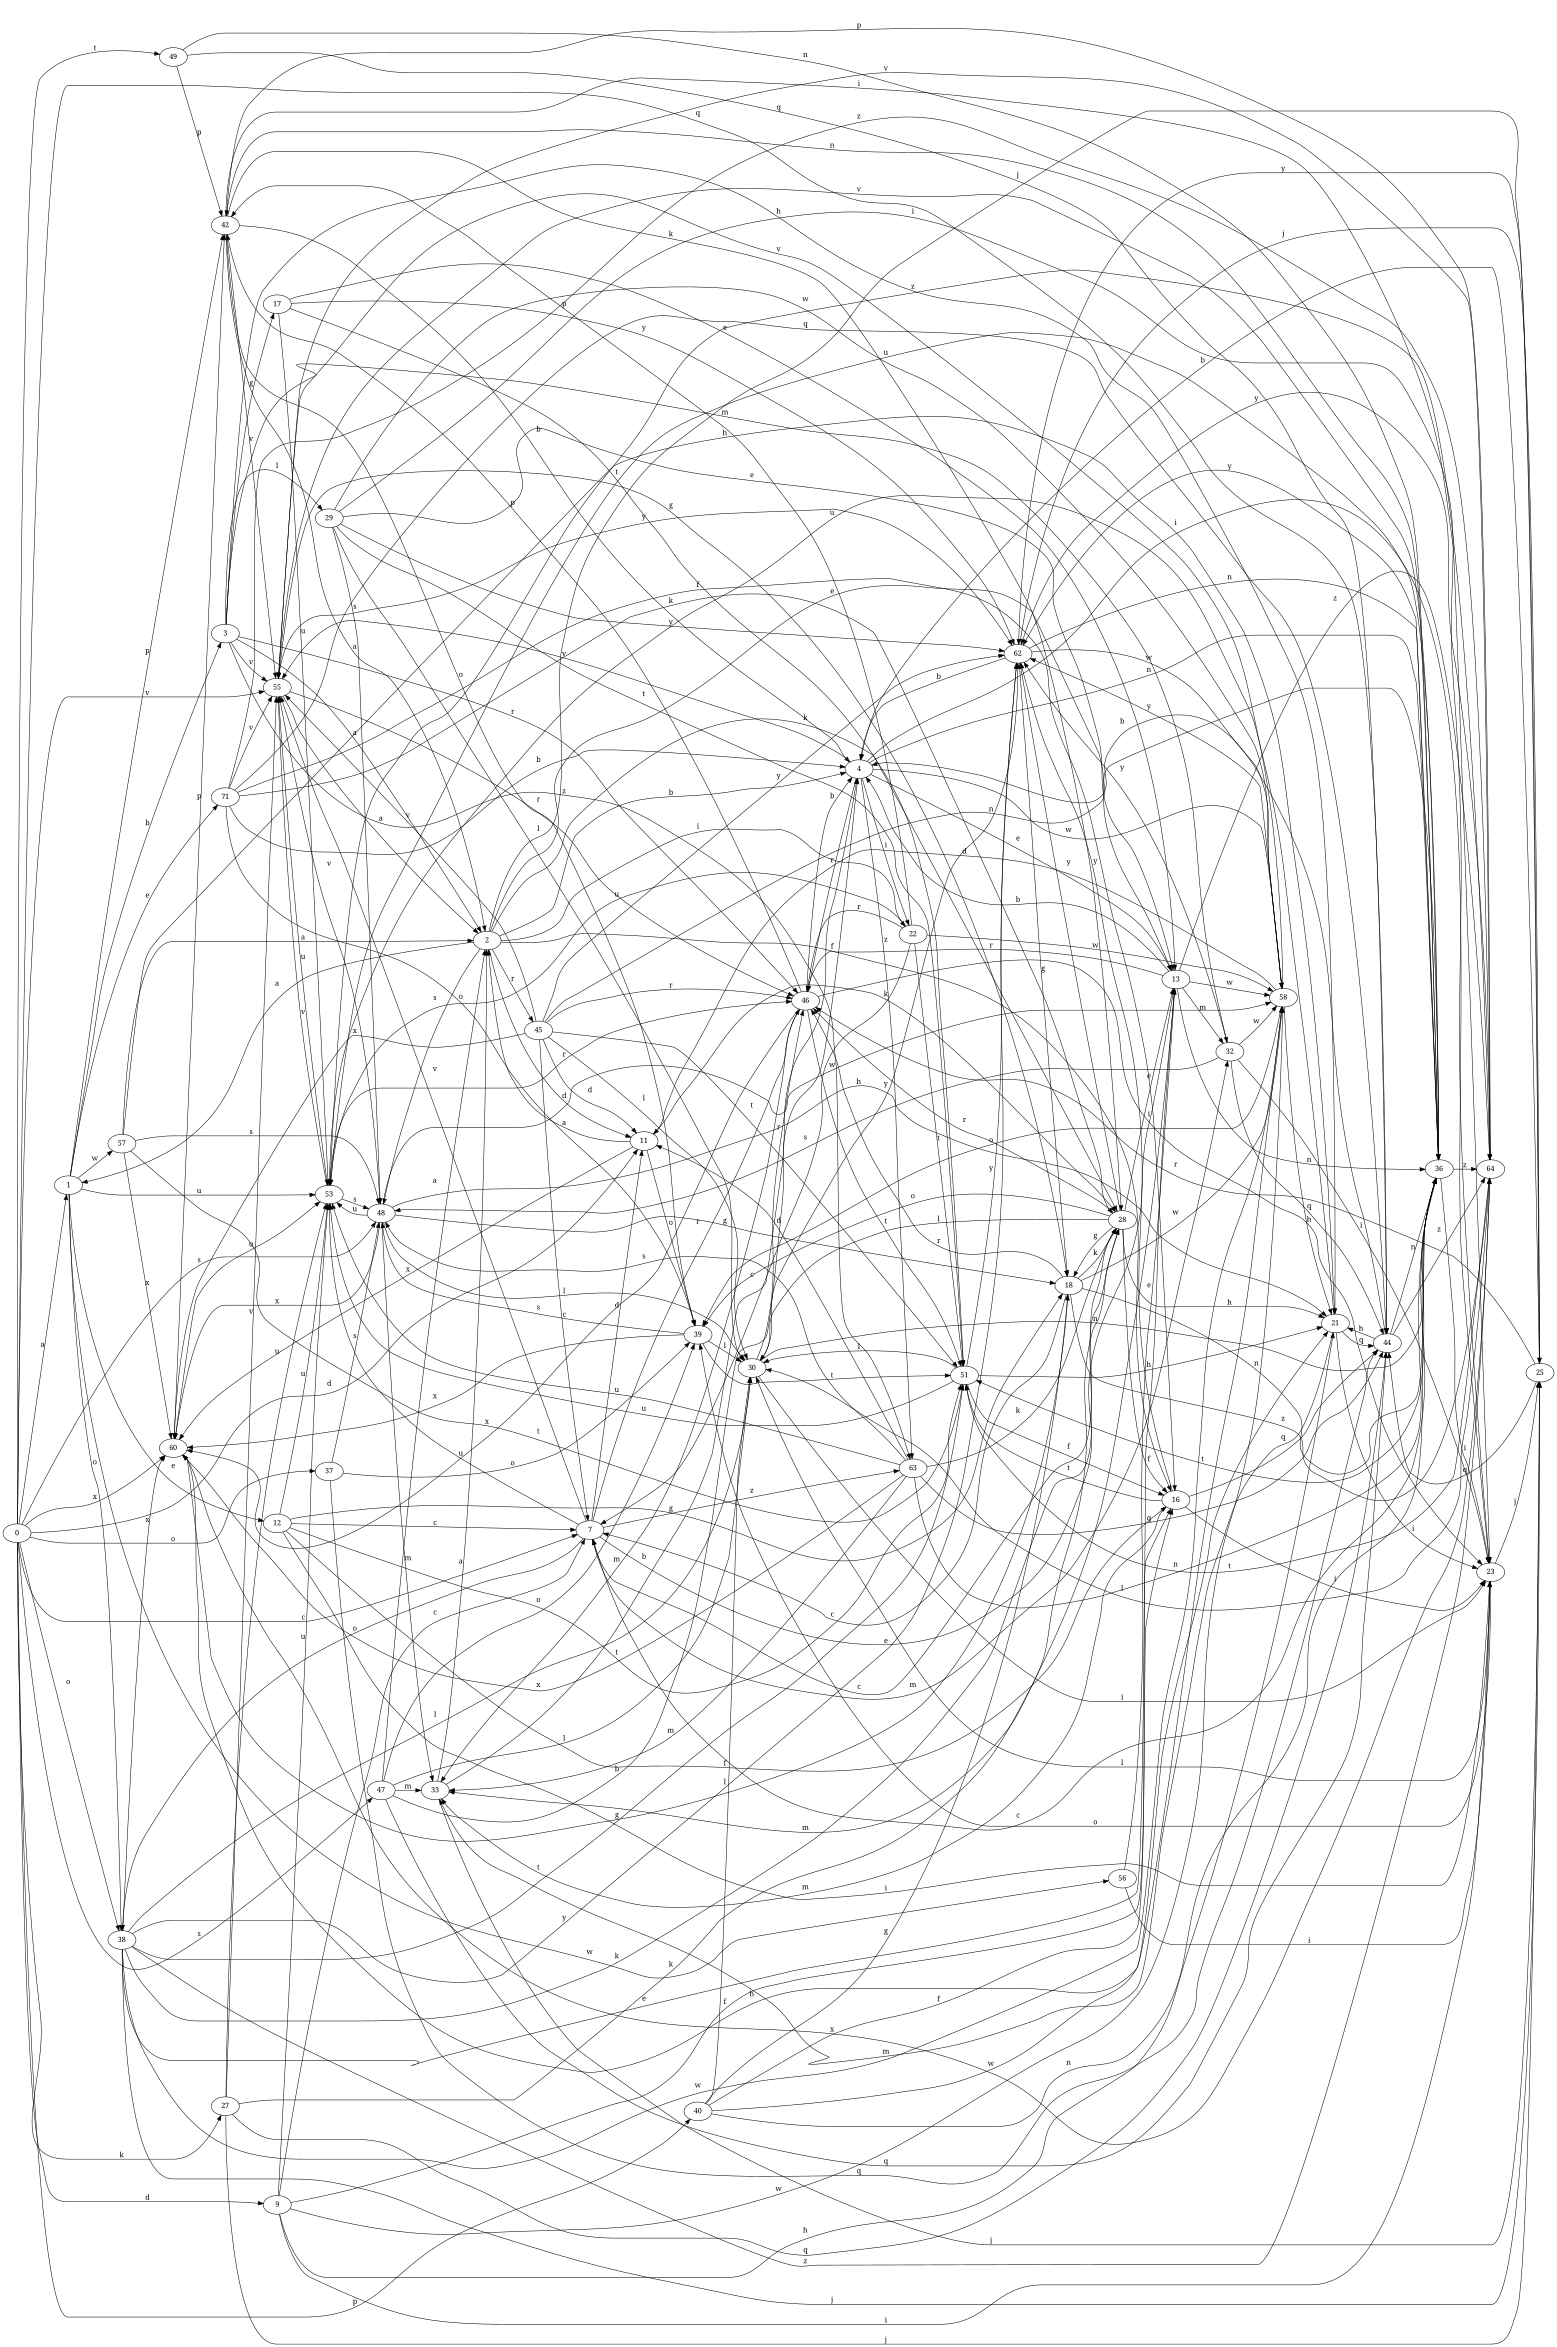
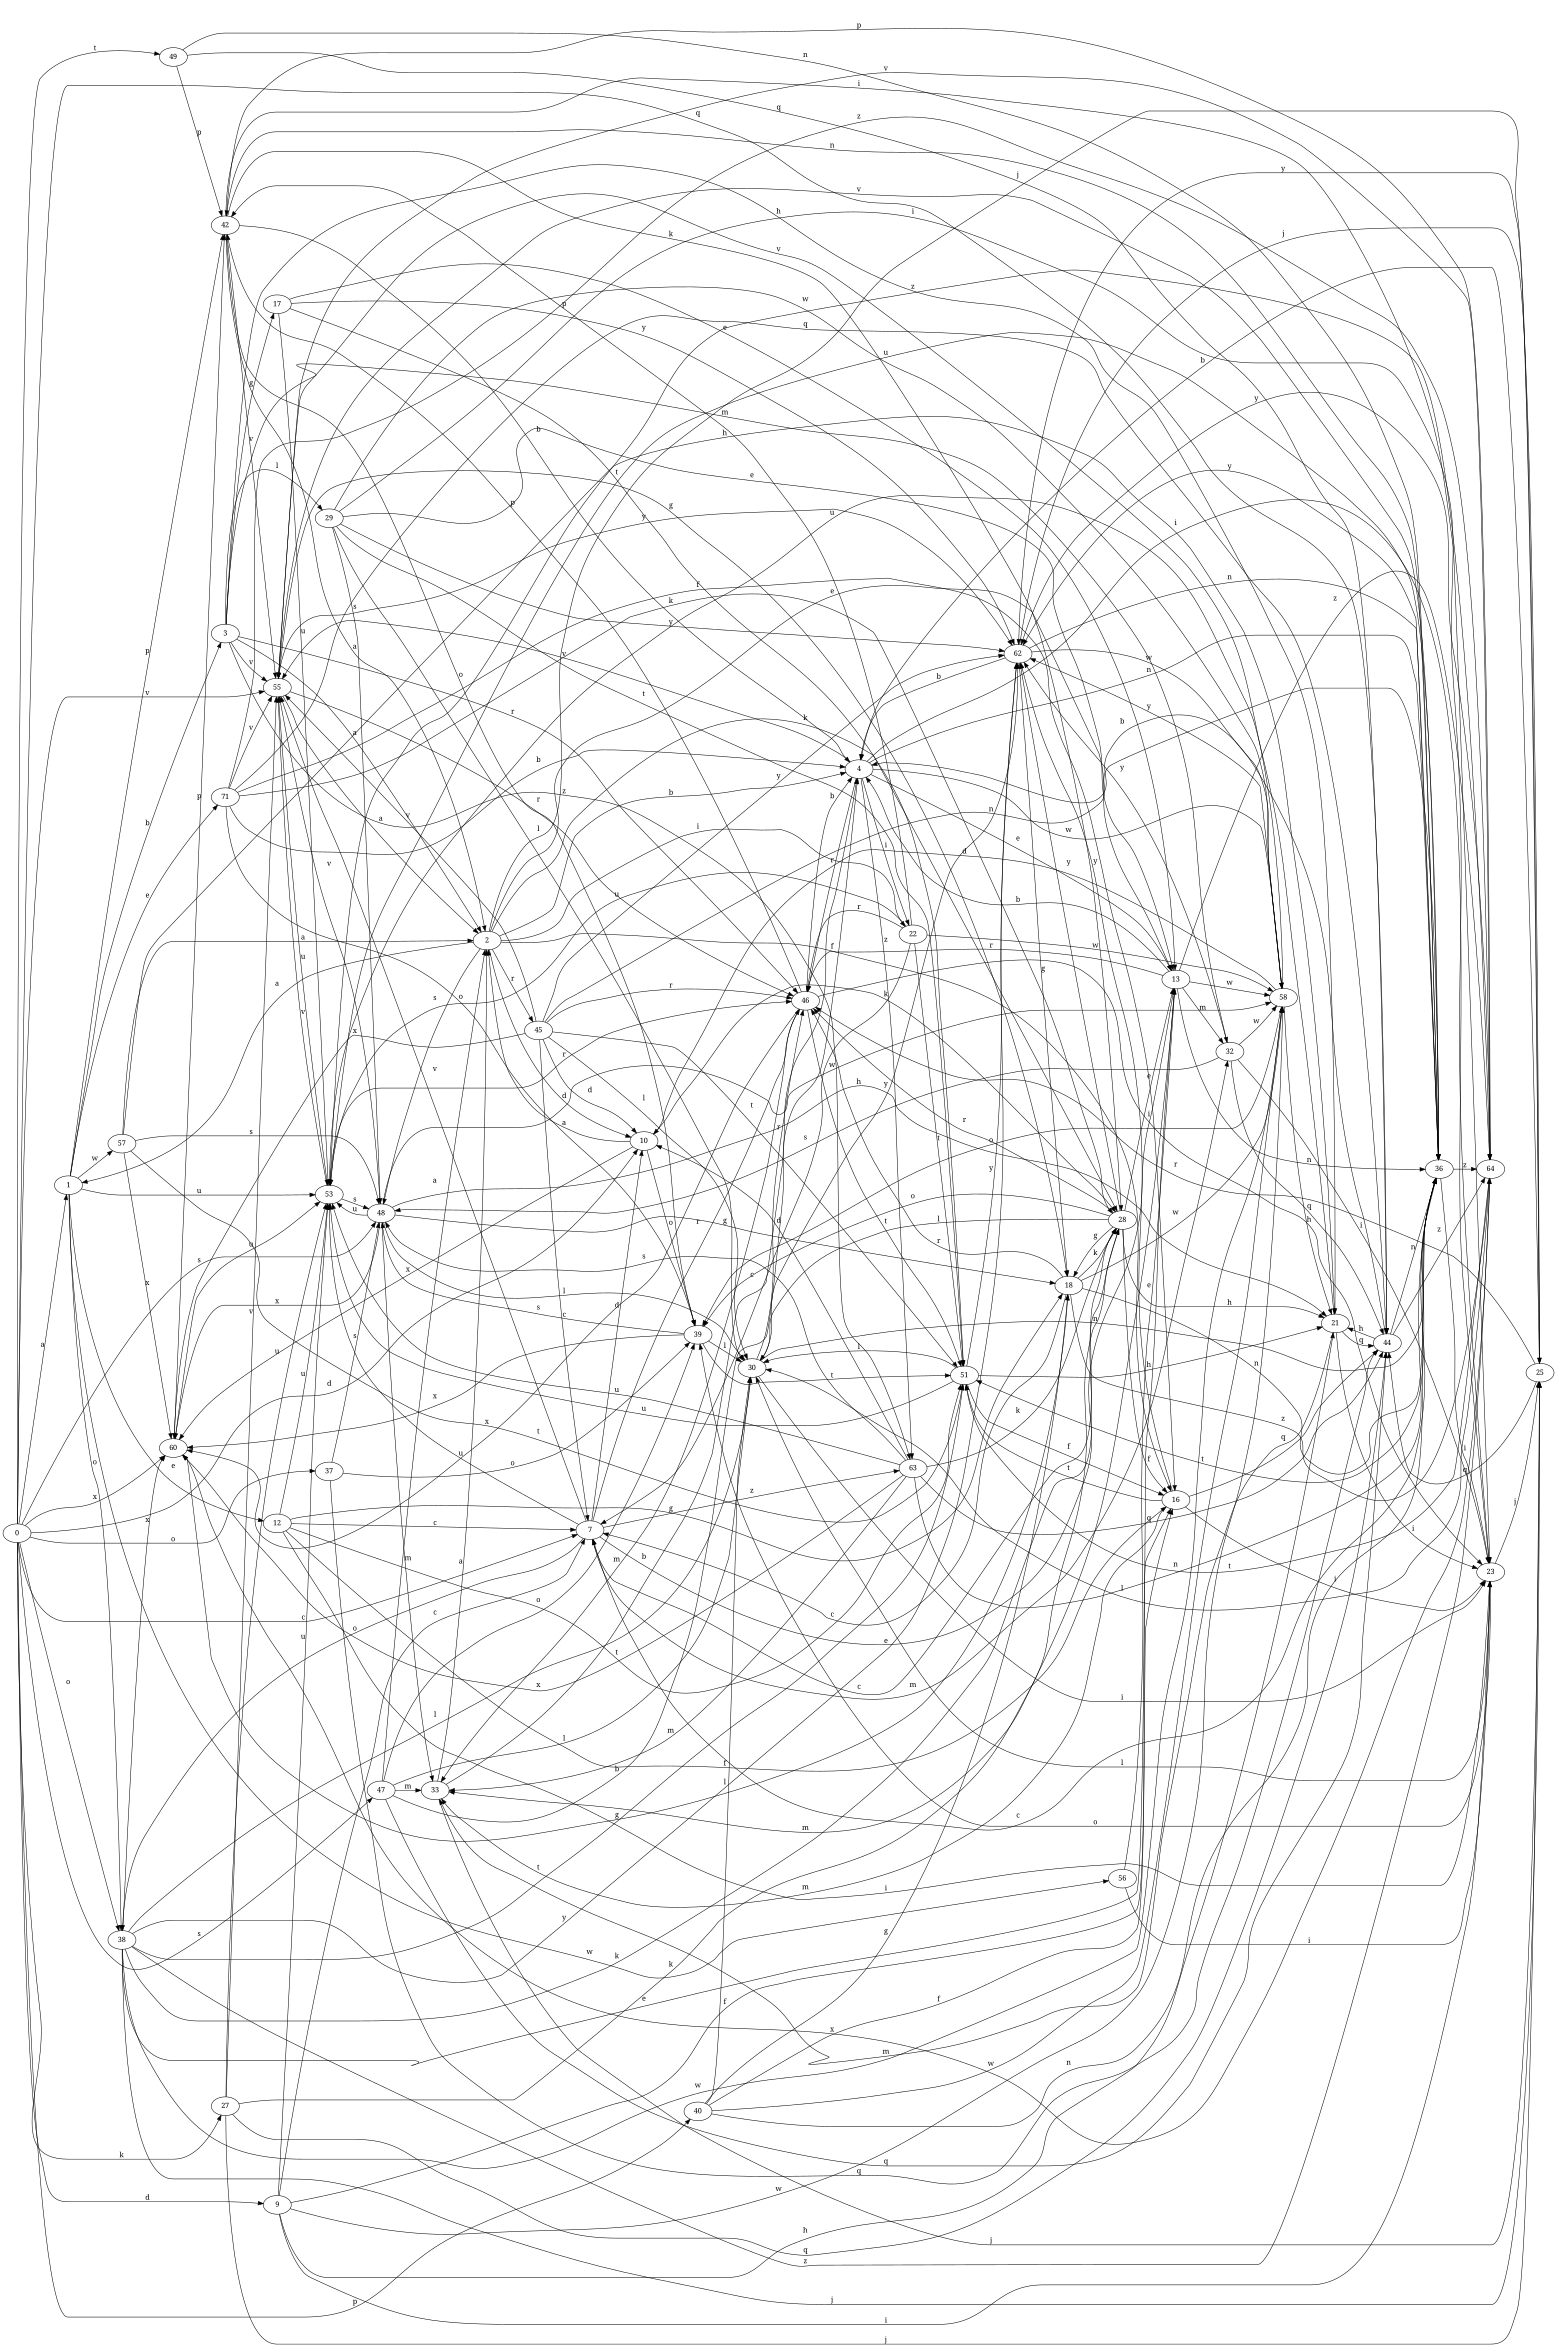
(644, 1141) -> (644, 1141)
(784, 1994) -> none
